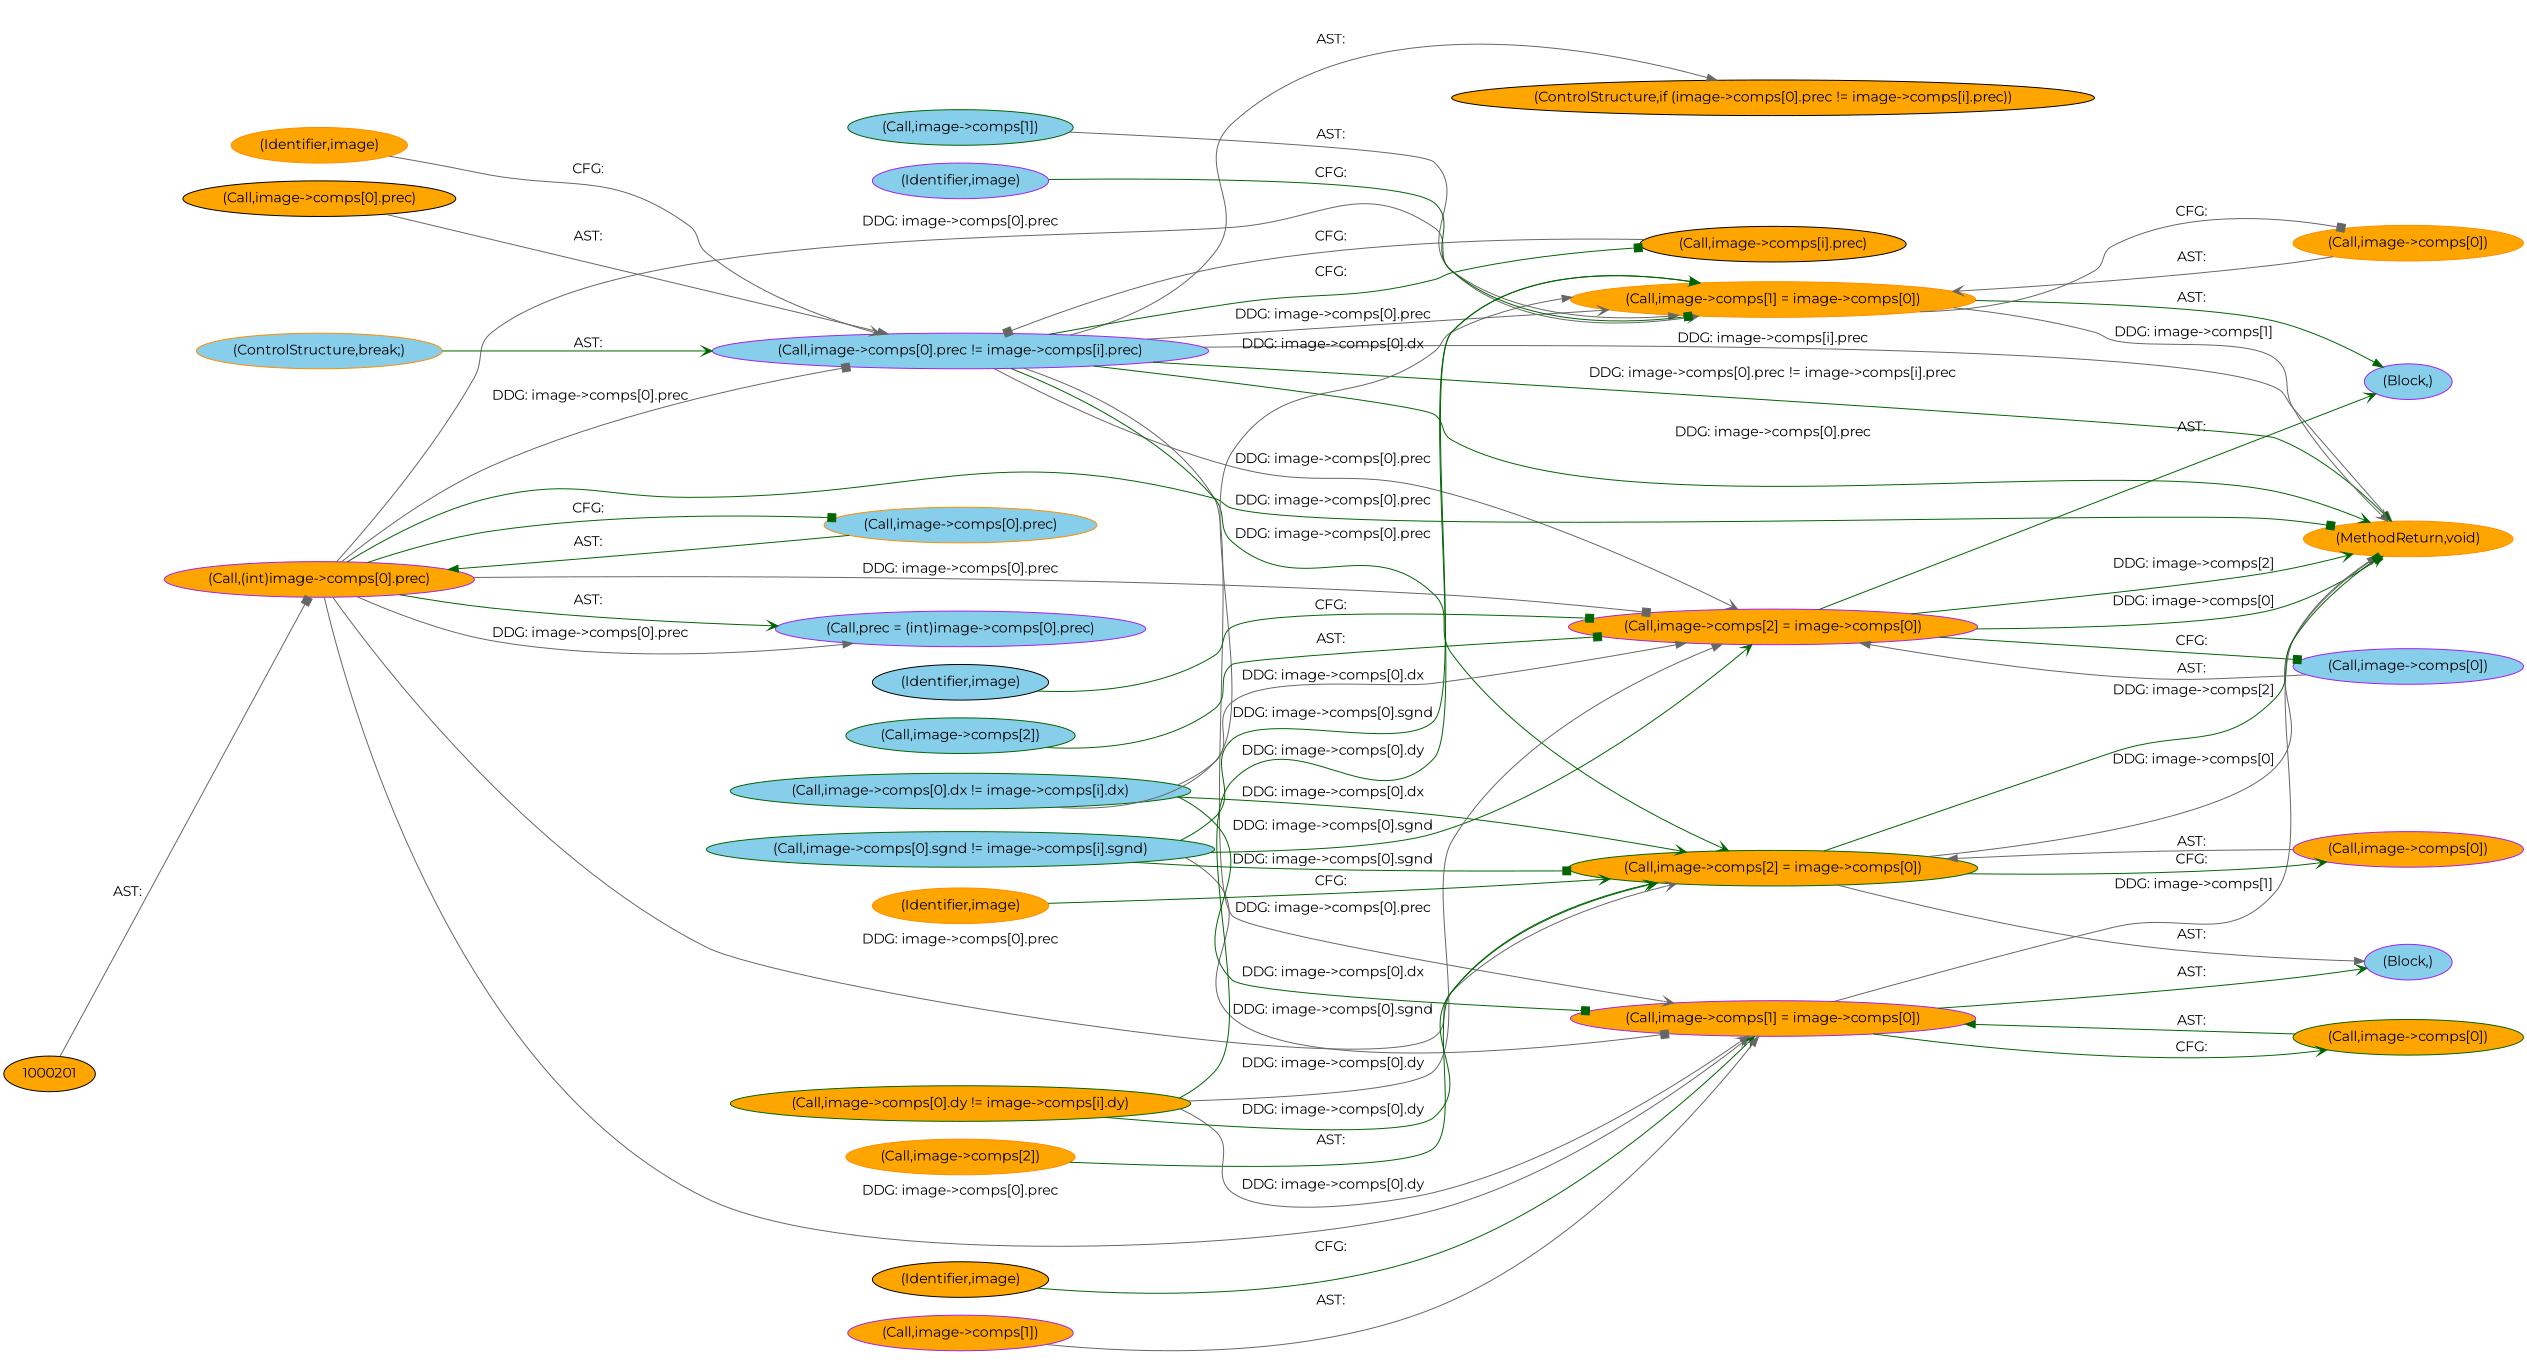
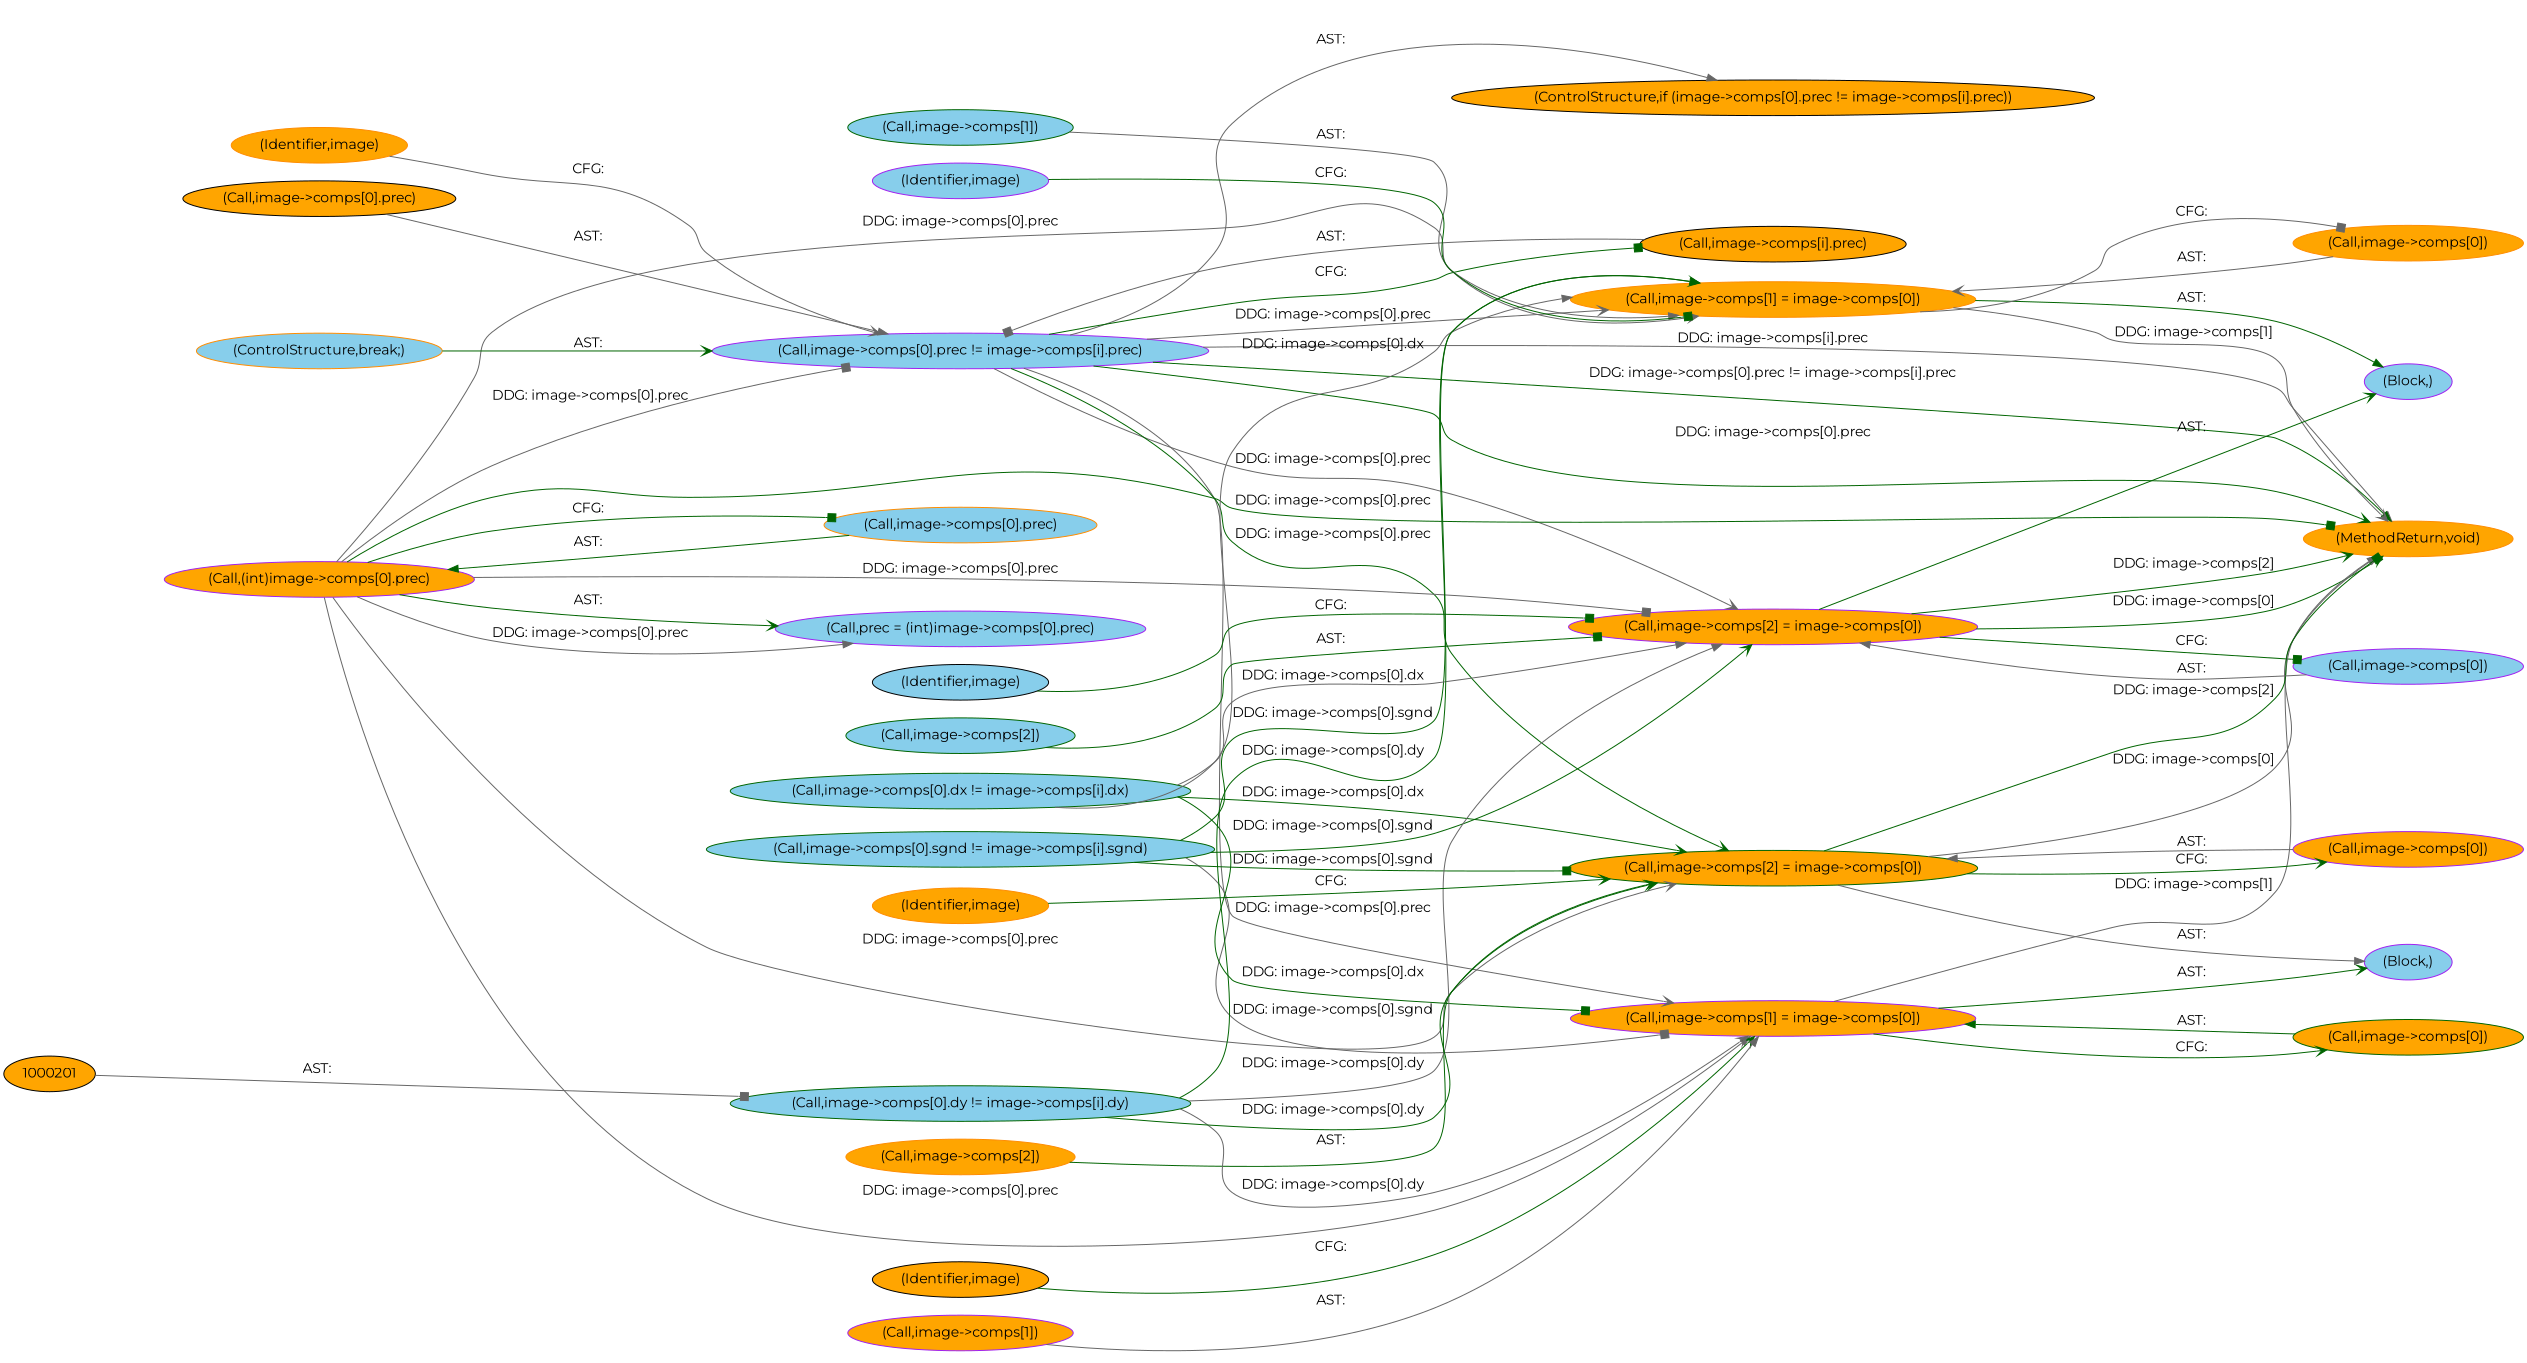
(1333, 237) -> (1333, 237)
(182, 831) -> (417, 1086)
(960, 1104) -> (960, 1104)
